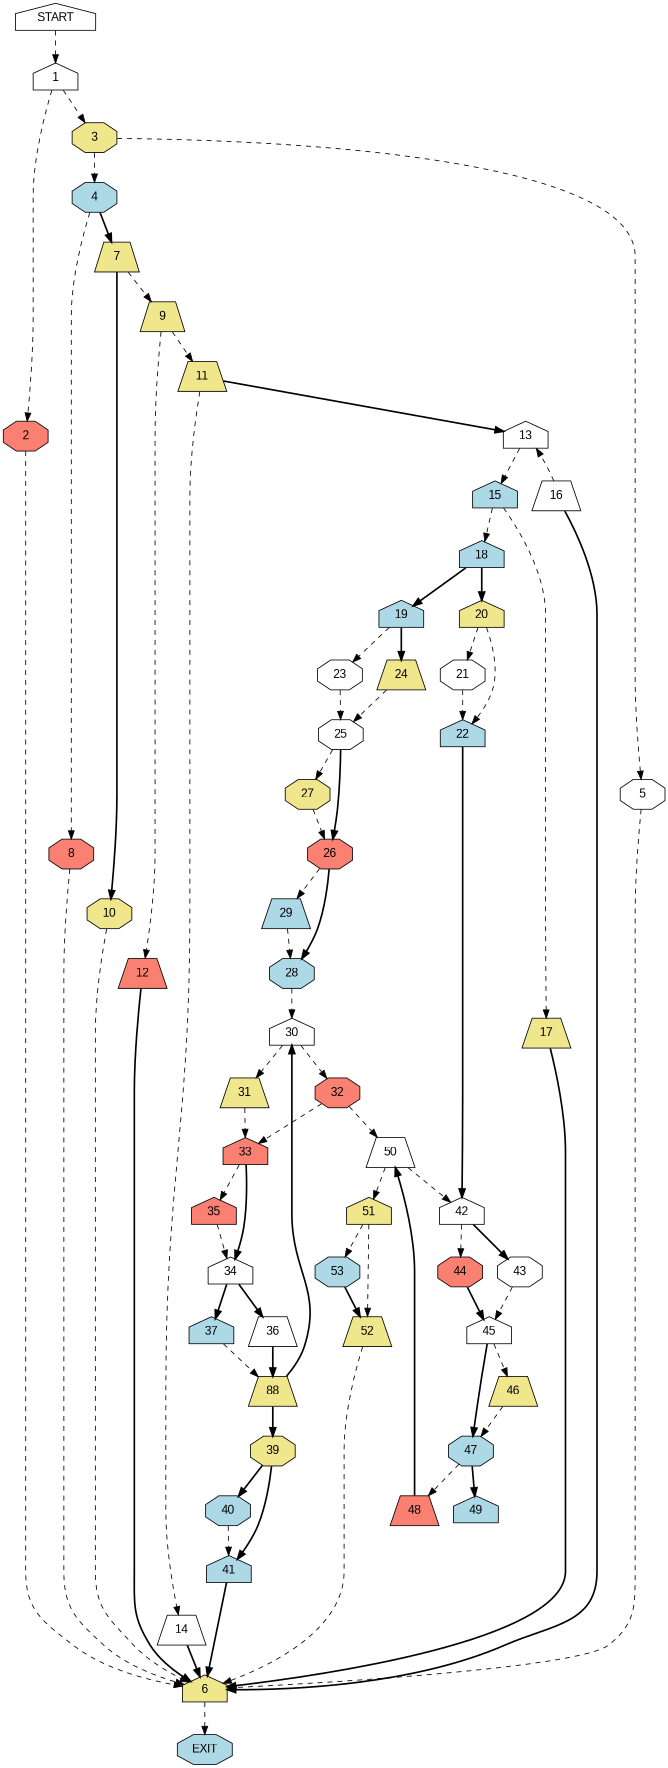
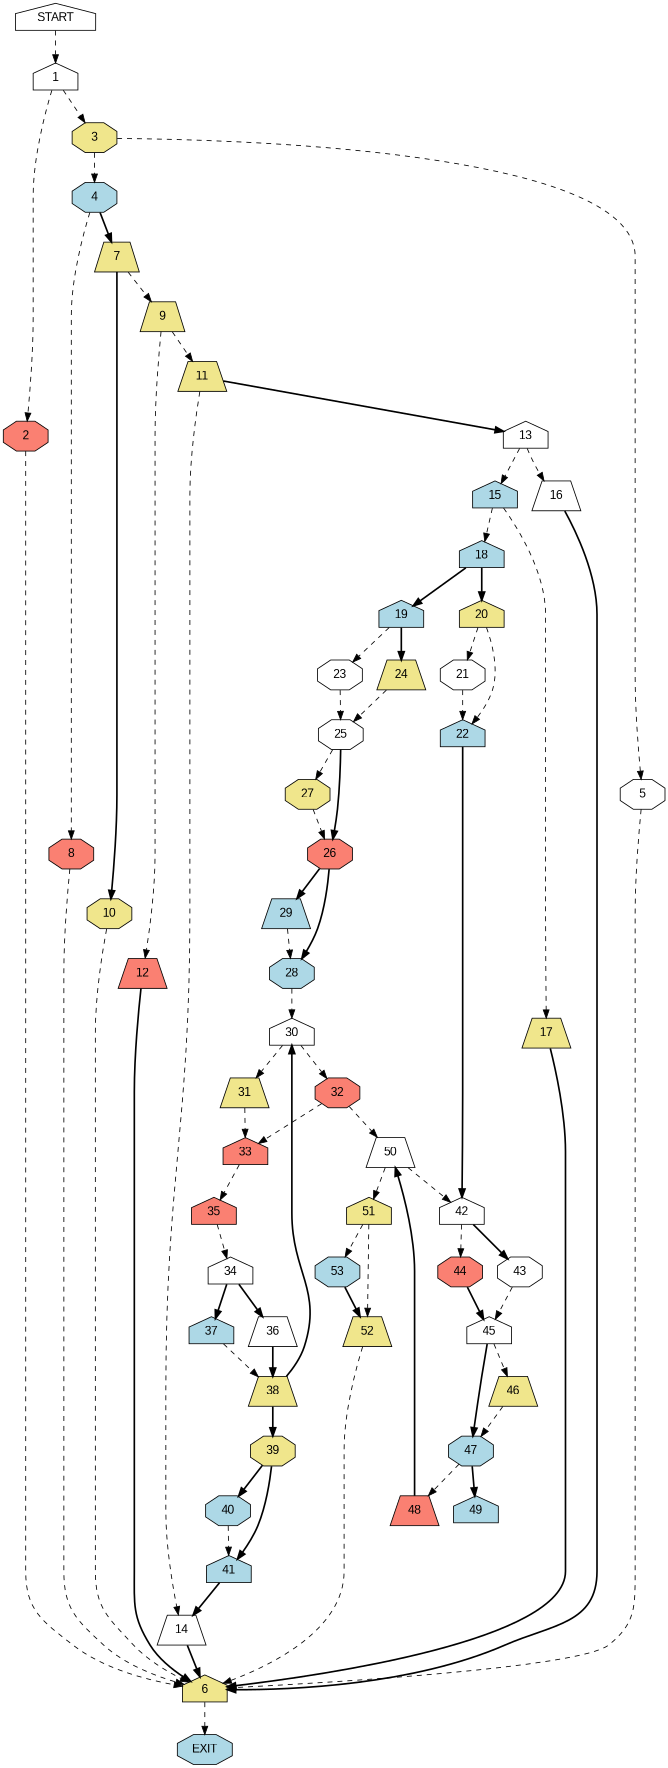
(548, 468) -> (533, 461)
(311, 880) -> (311, 880)
(246, 1208) -> none
(273, 1391) -> (273, 1391)
(218, 1625) -> (209, 1596)
